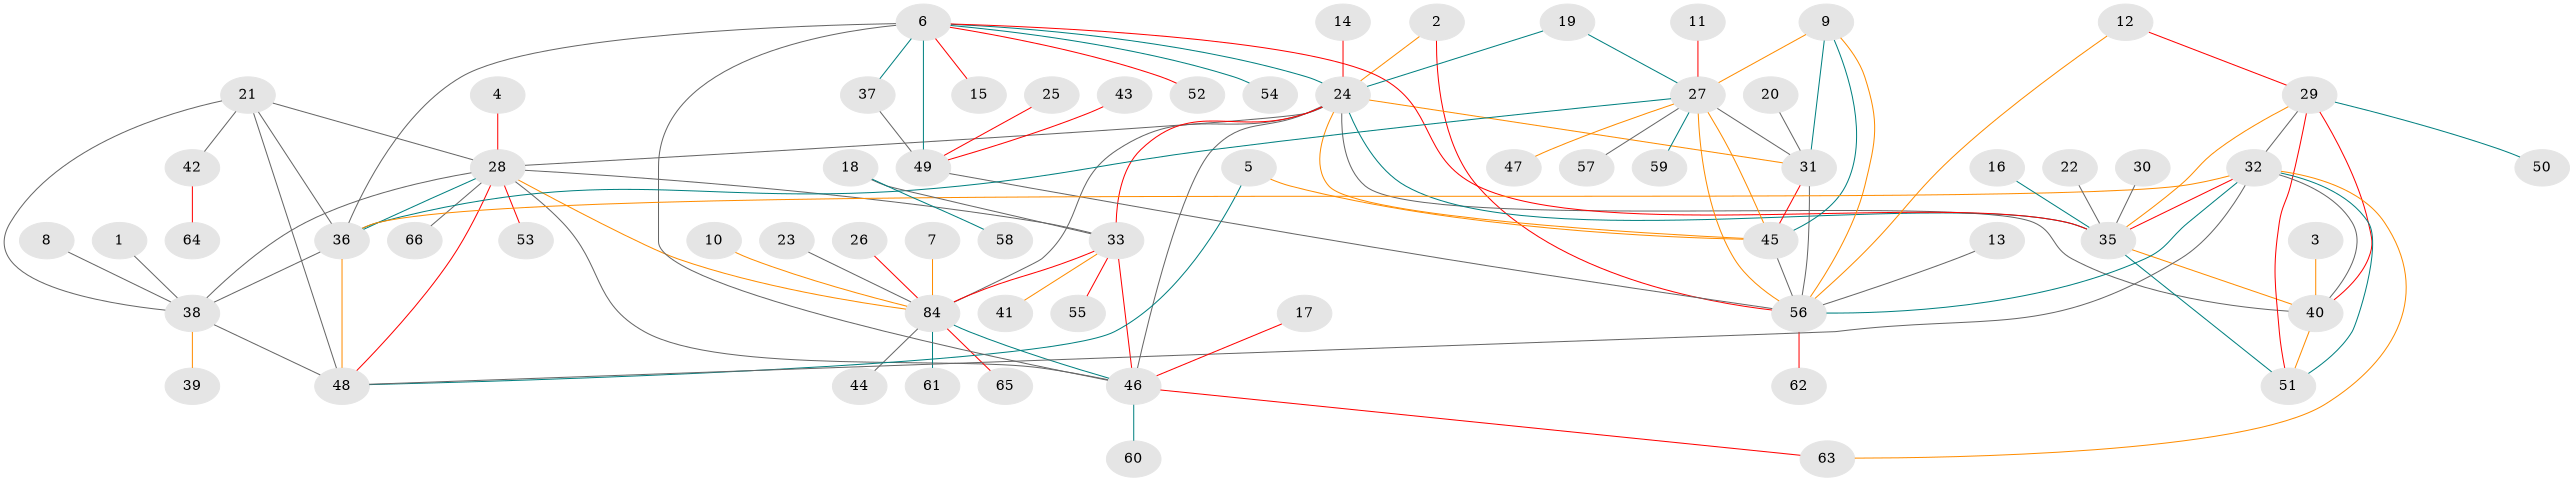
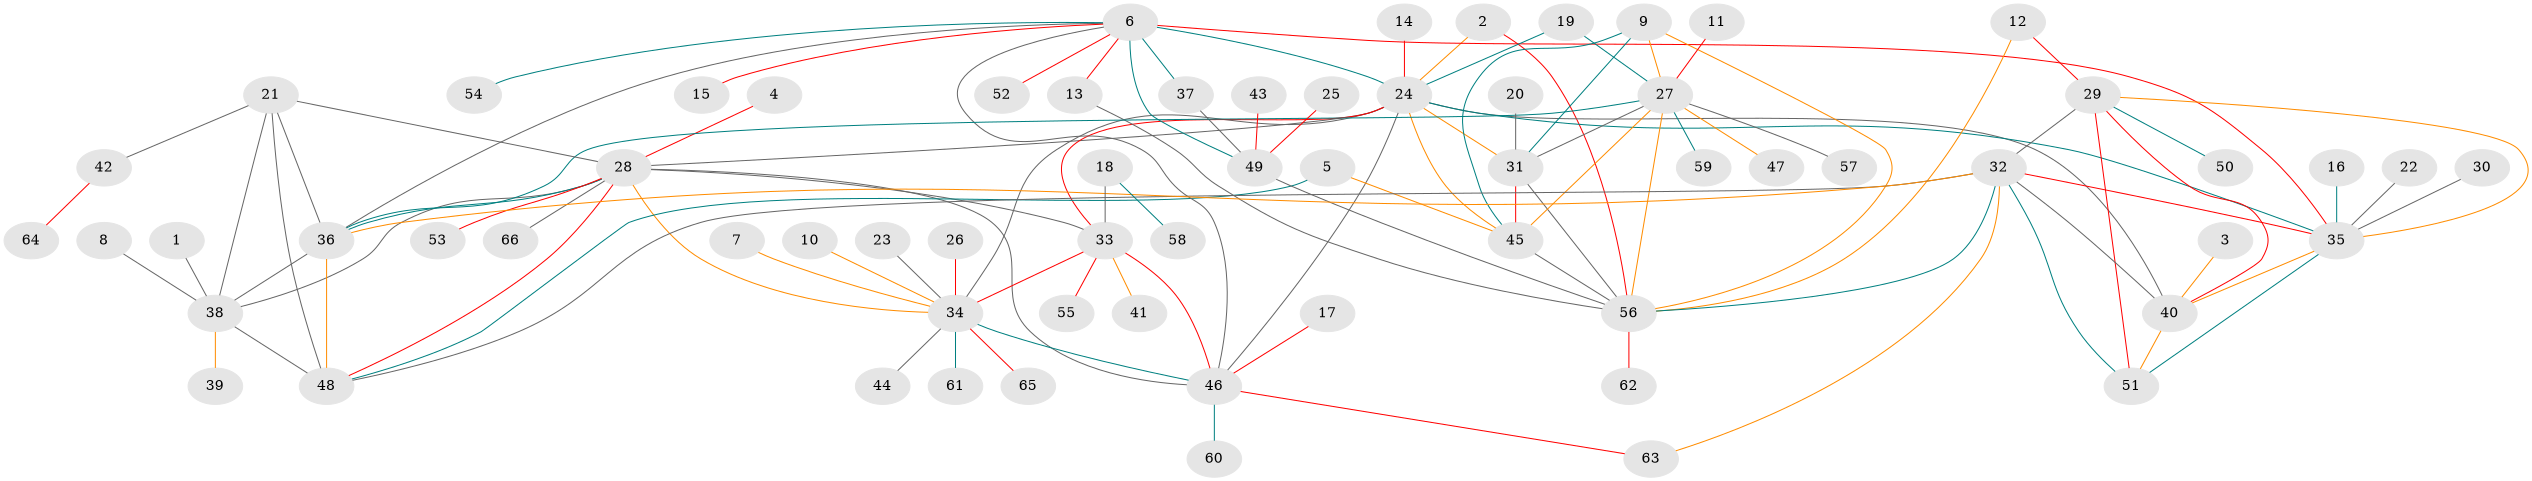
none -> (1103, 59)
(933, 313) -> (956, 313)
